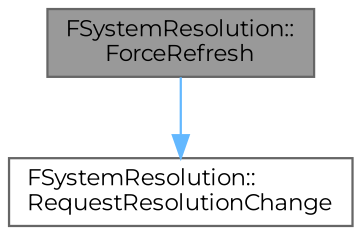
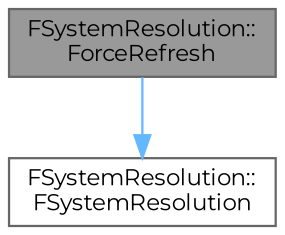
(181, 192) -> (142, 192)
